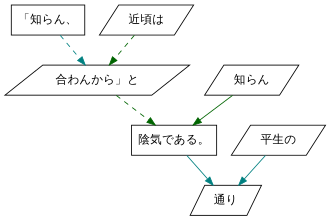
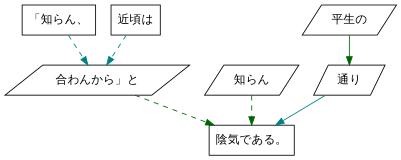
(147, 20) -> (136, 20)
(125, 47) -> (119, 47)
(216, 108) -> (252, 106)
(197, 167) -> (304, 108)
(255, 167) -> (349, 46)
